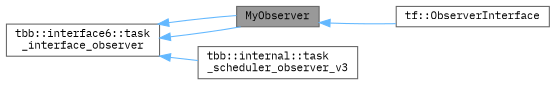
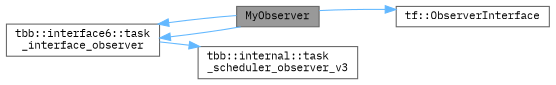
(363, 24) -> (352, 10)
(184, 59) -> (174, 43)
